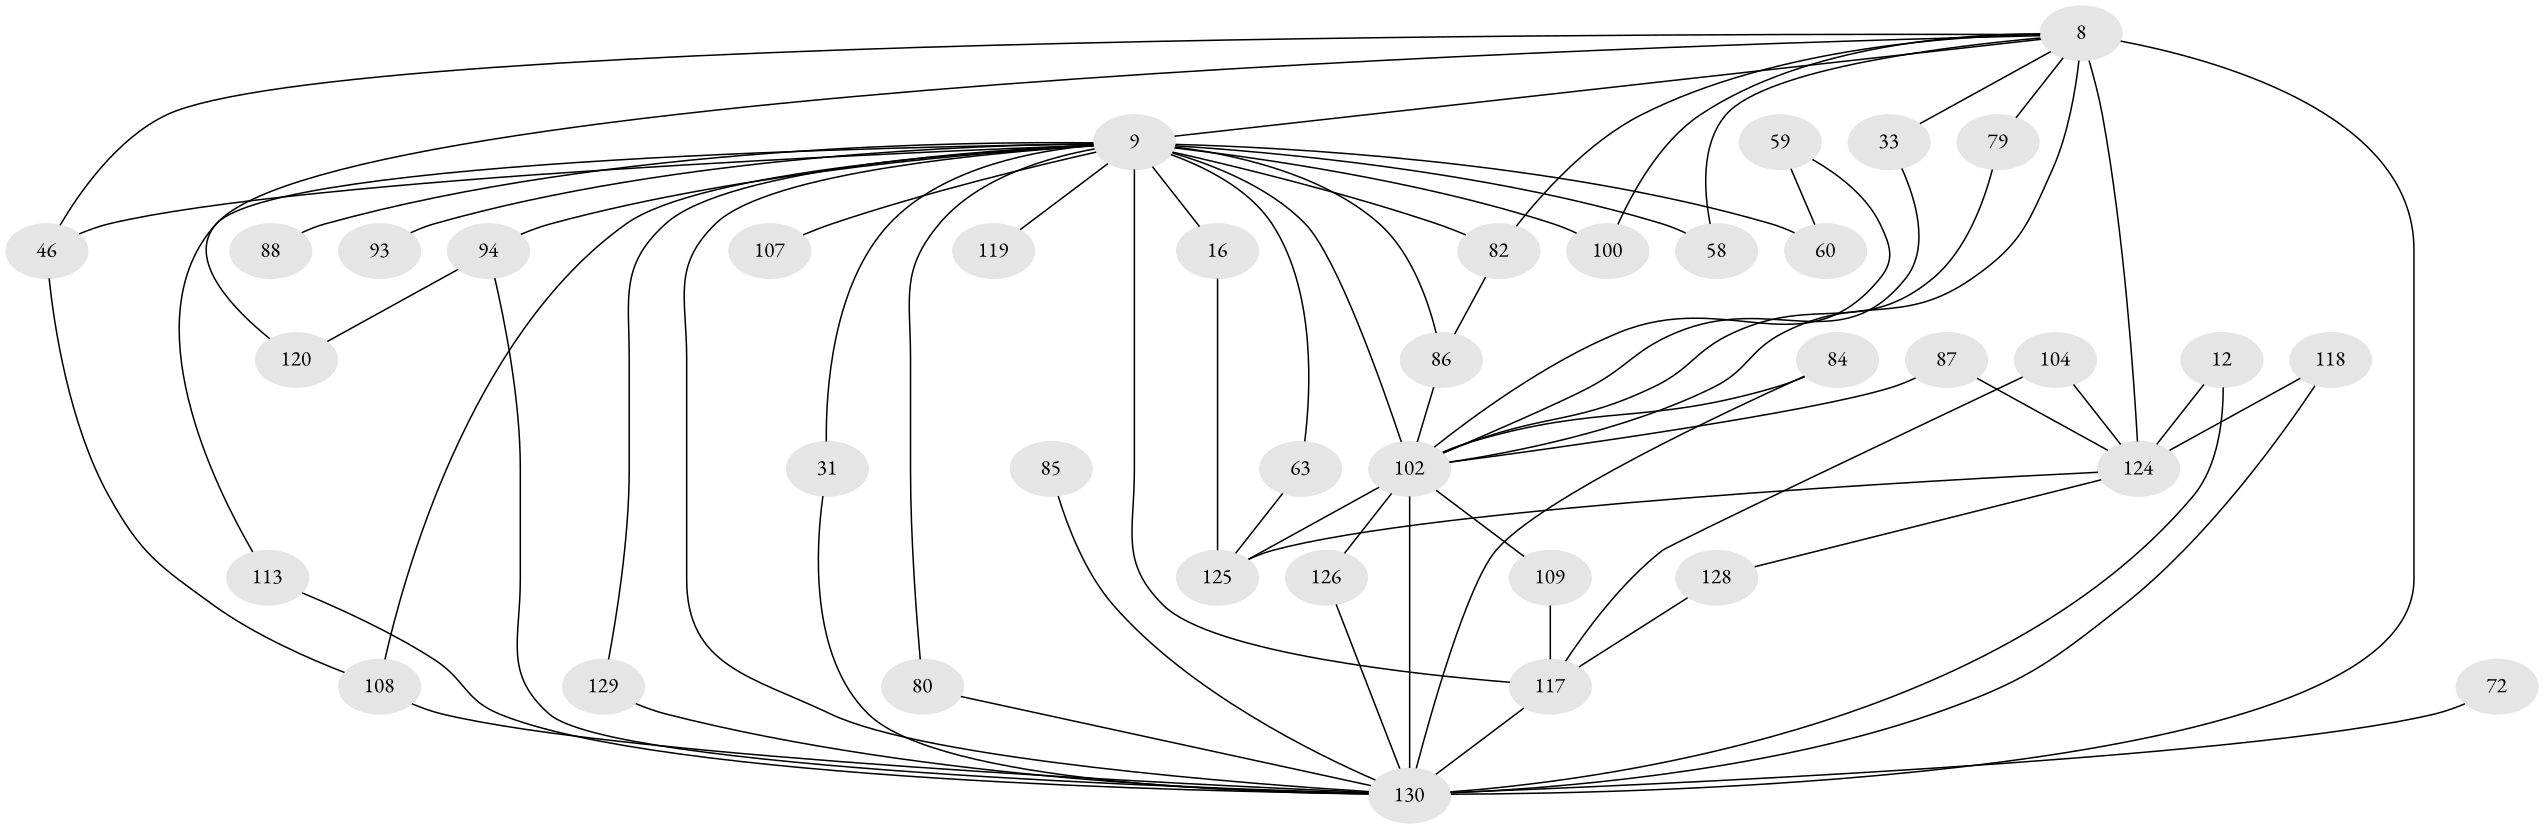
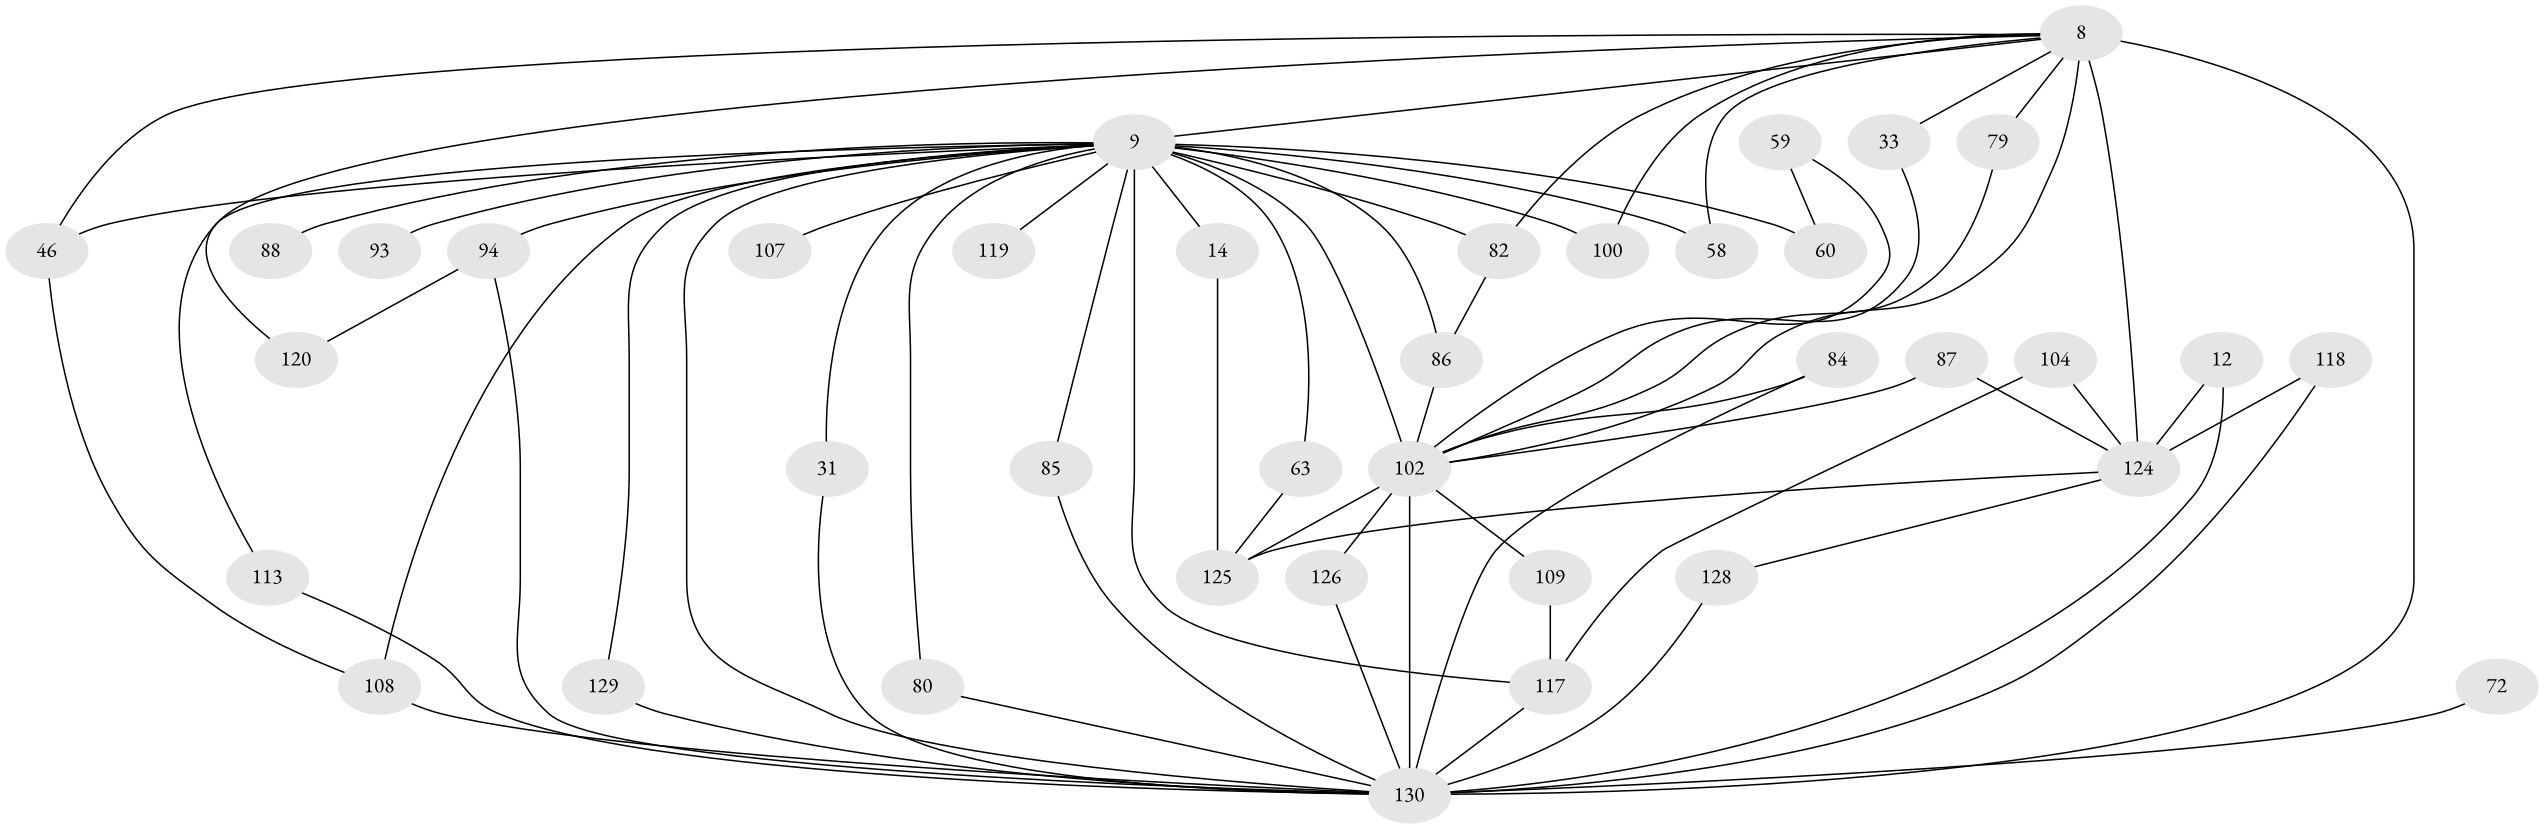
(1218, 251) -> (1218, 251)
none -> (1092, 306)
(1633, 632) -> (1594, 721)
